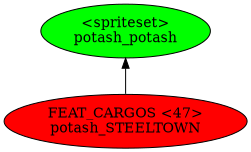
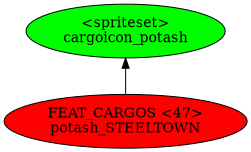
(126, 31) -> (126, 31)
